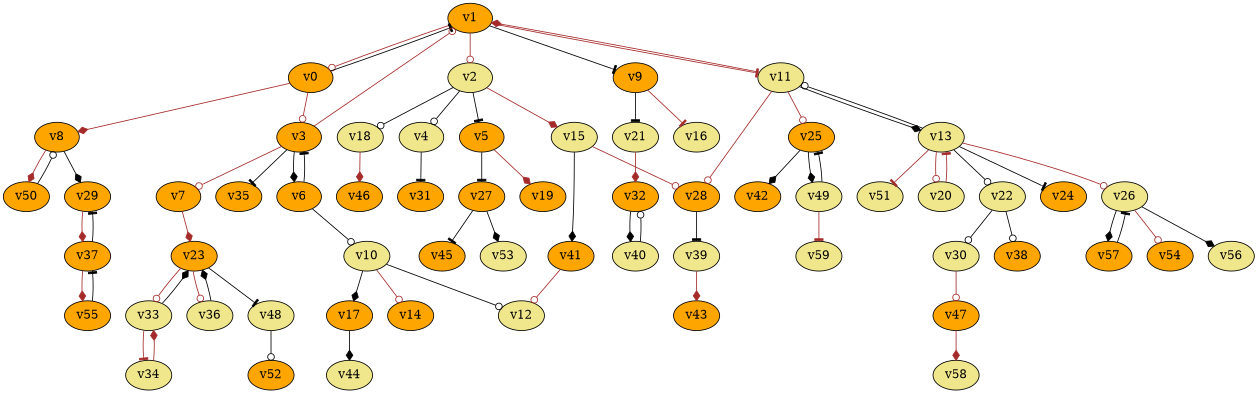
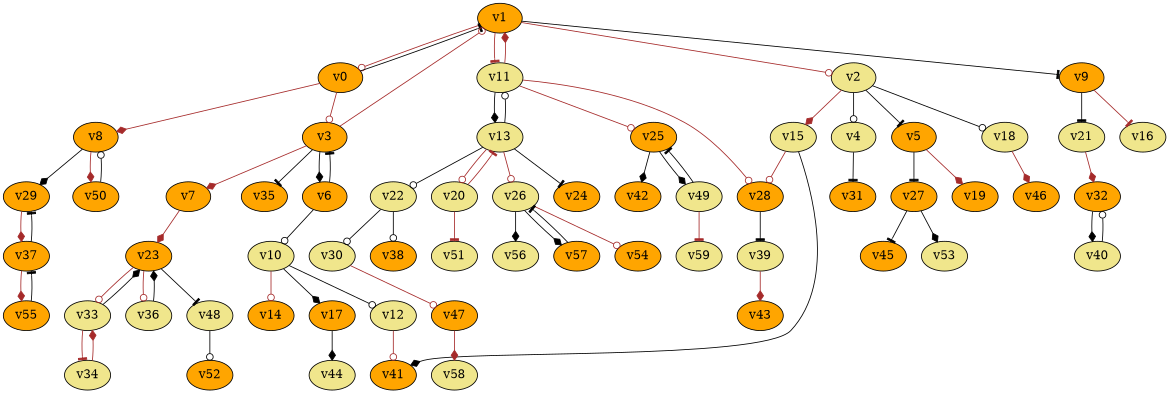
(242, 165) -> (261, 165)
(912, 166) -> (454, 224)
(548, 283) -> (393, 342)
